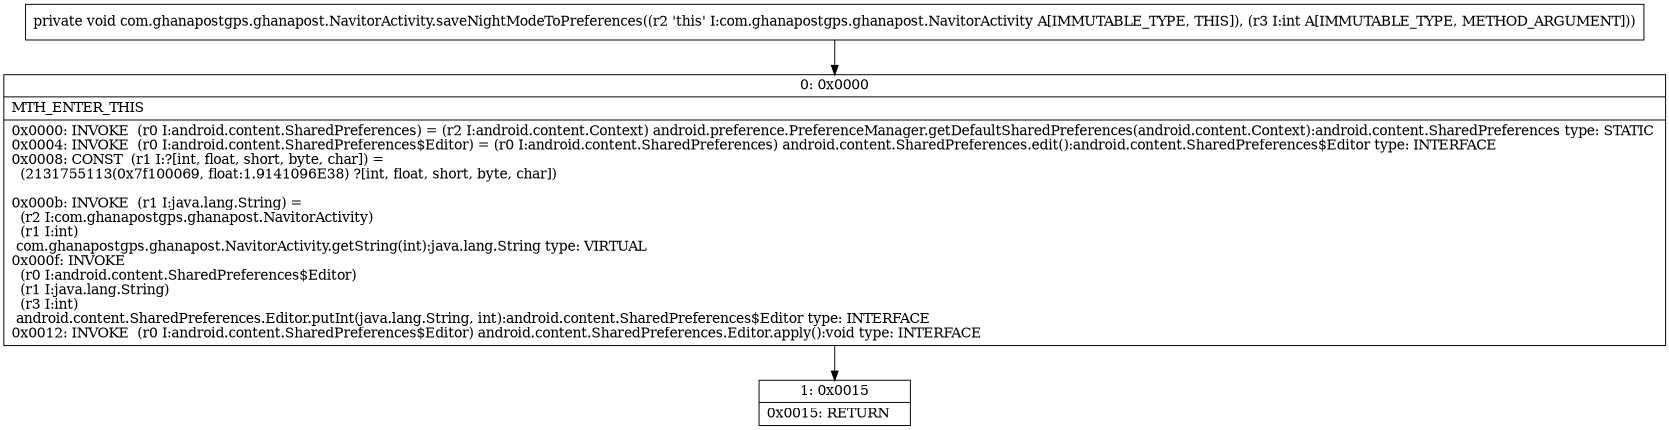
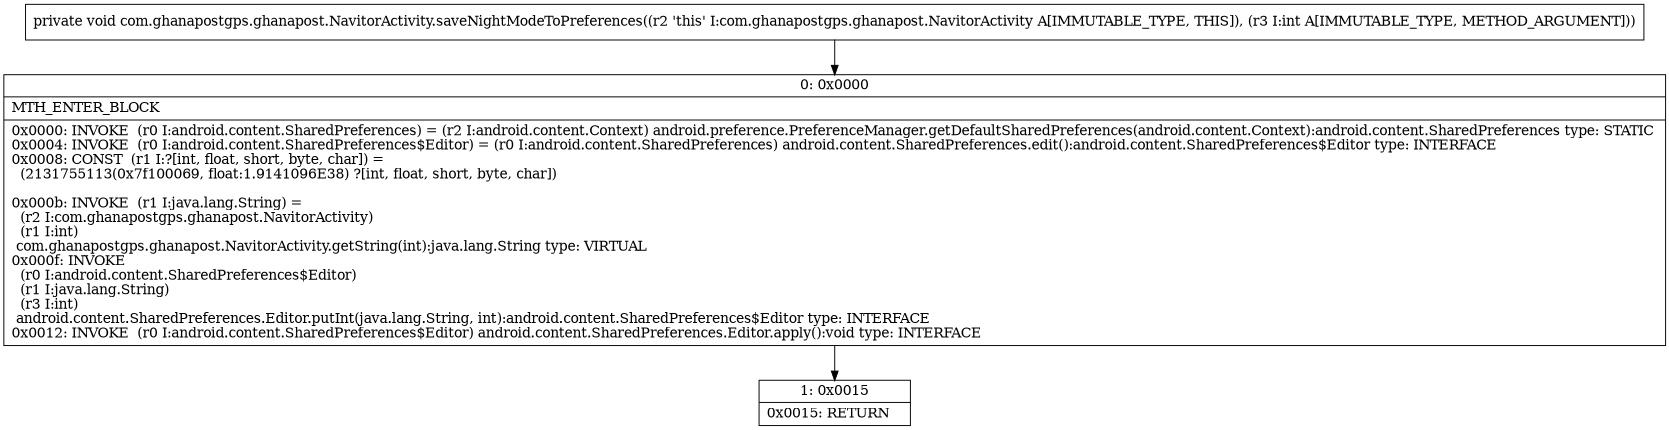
(78, 108) -> (86, 108)
